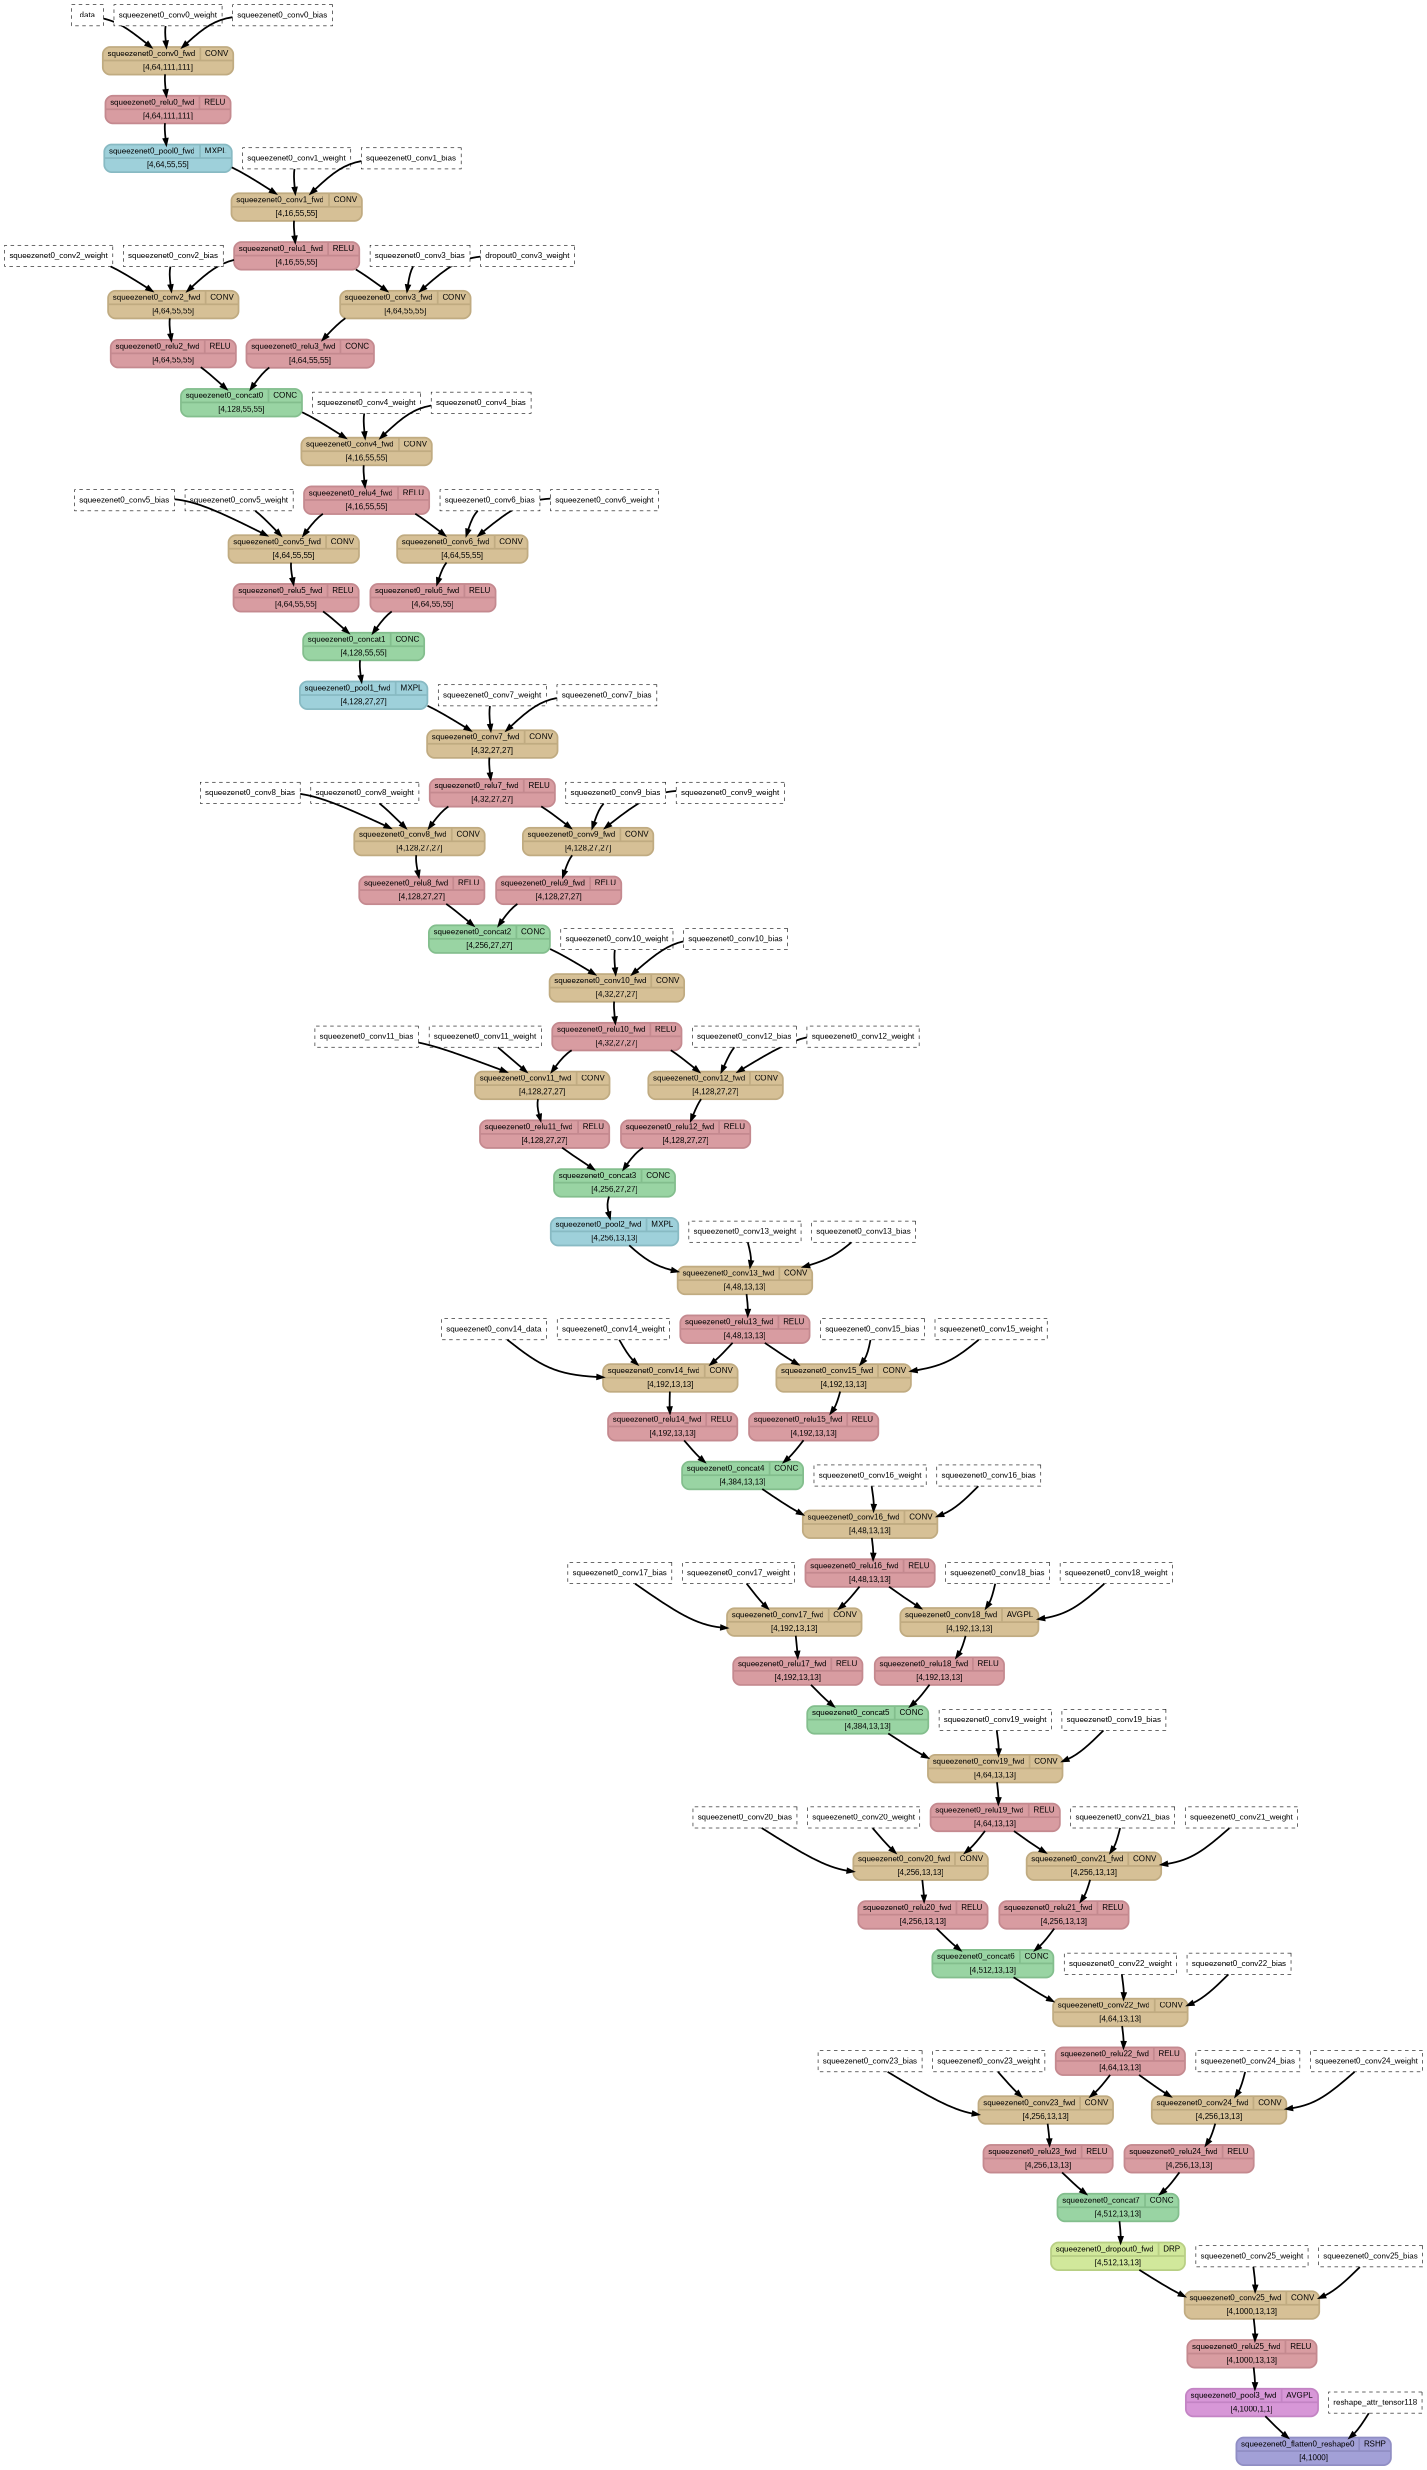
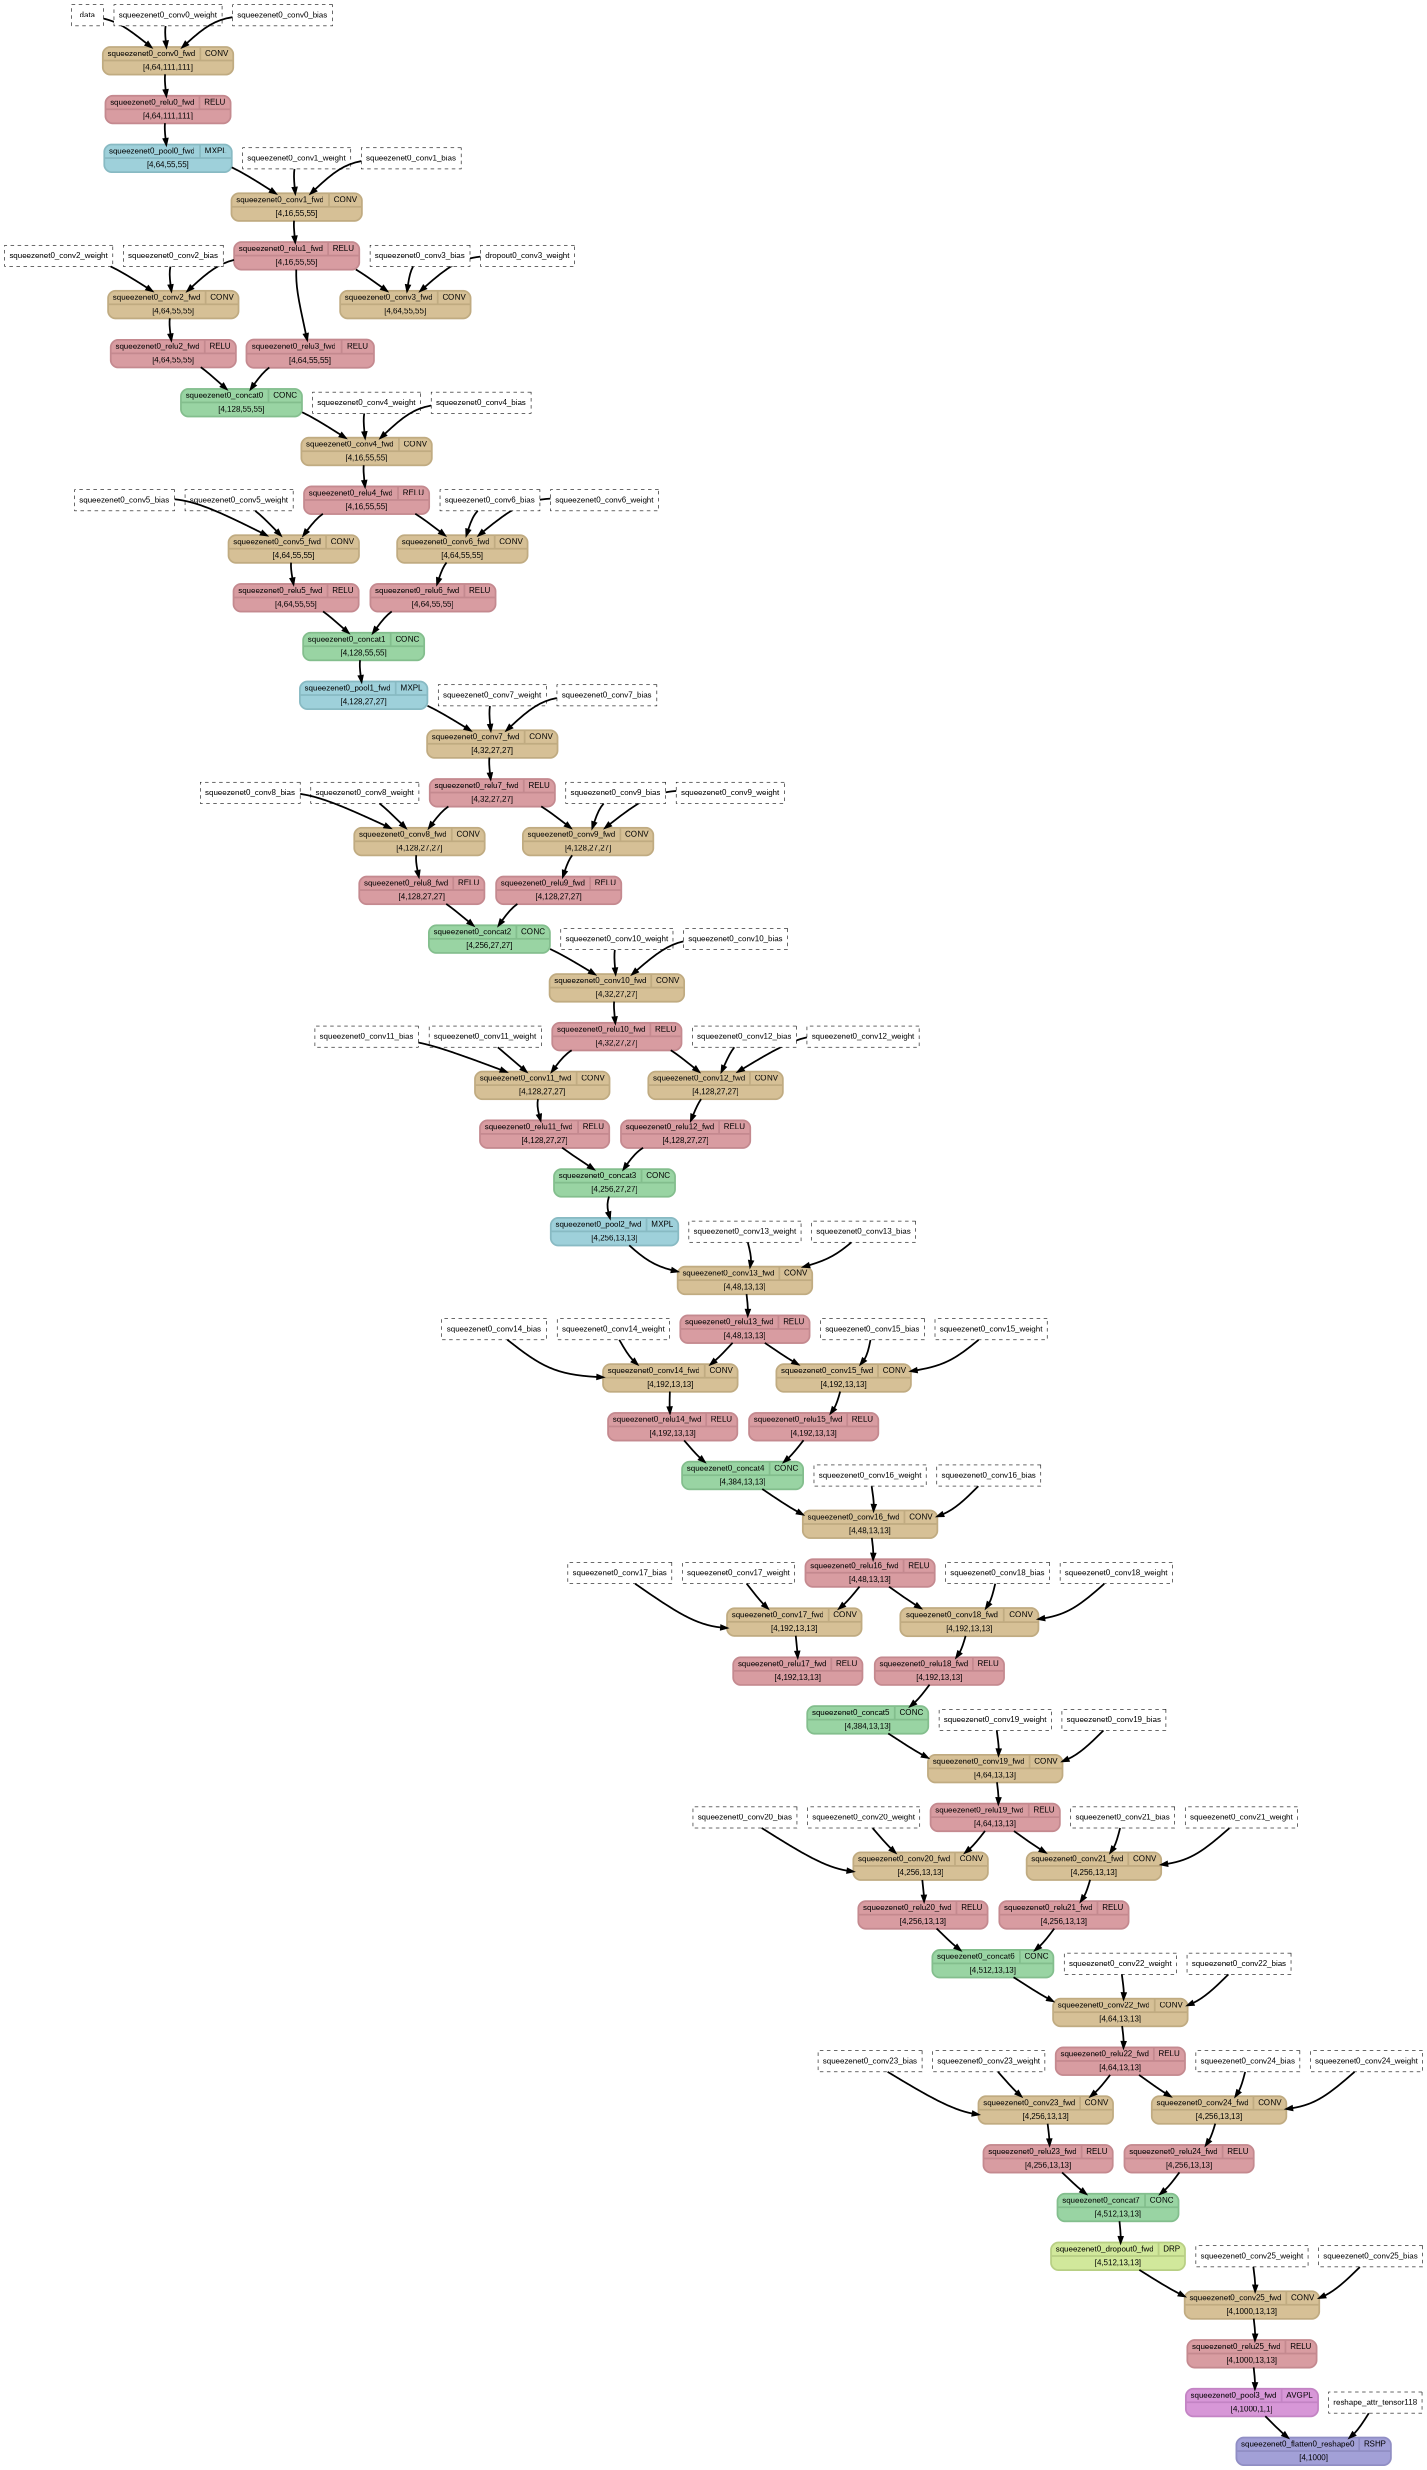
(336, 326) -> (299, 302)
(357, 346) -> (358, 346)
(494, 1329) -> (494, 1329)
(1020, 1615) -> (1021, 1615)
(820, 1694) -> none
